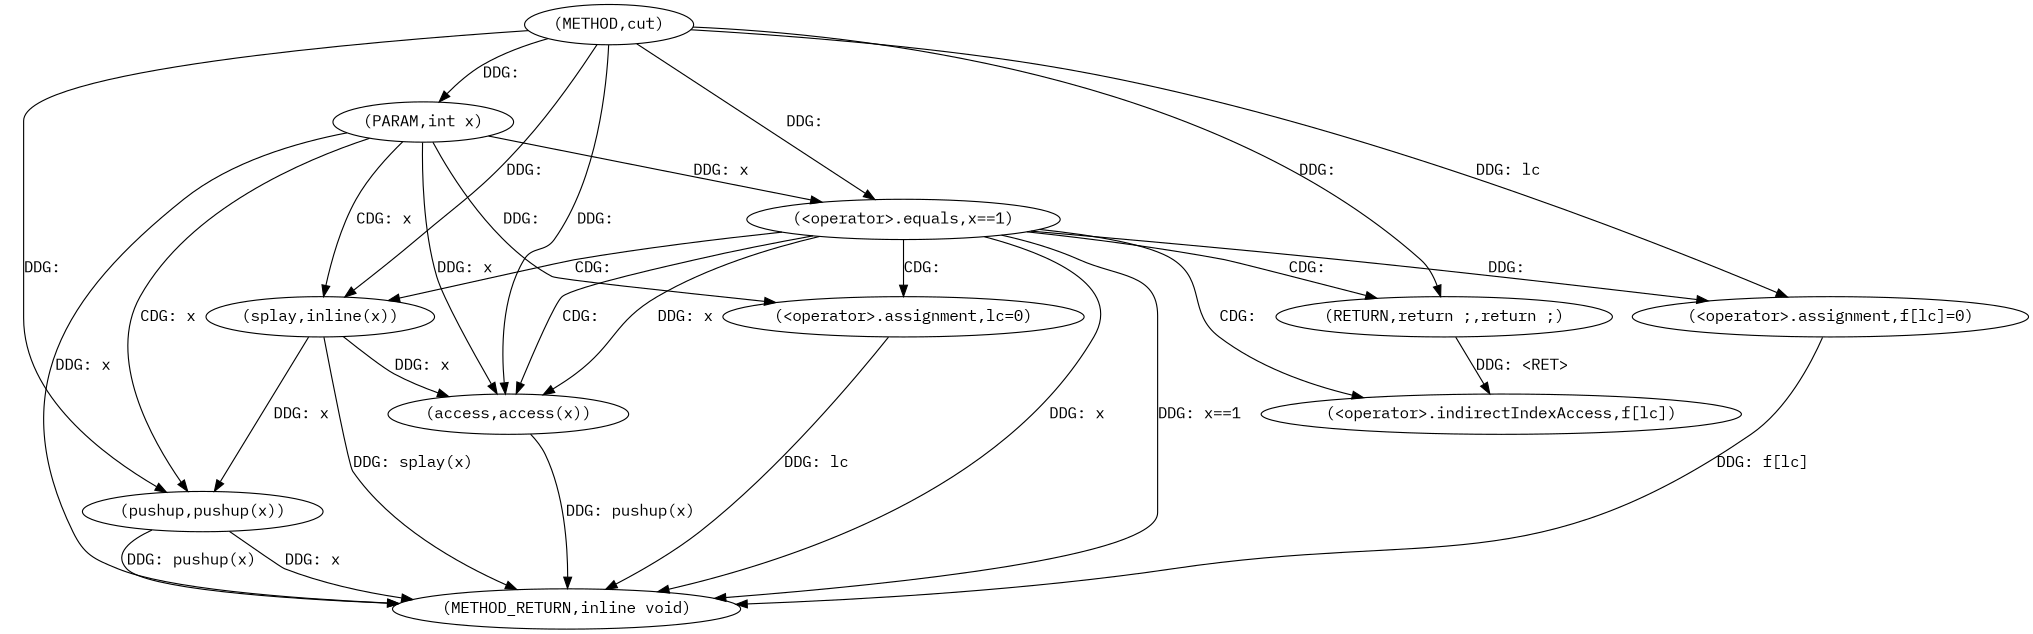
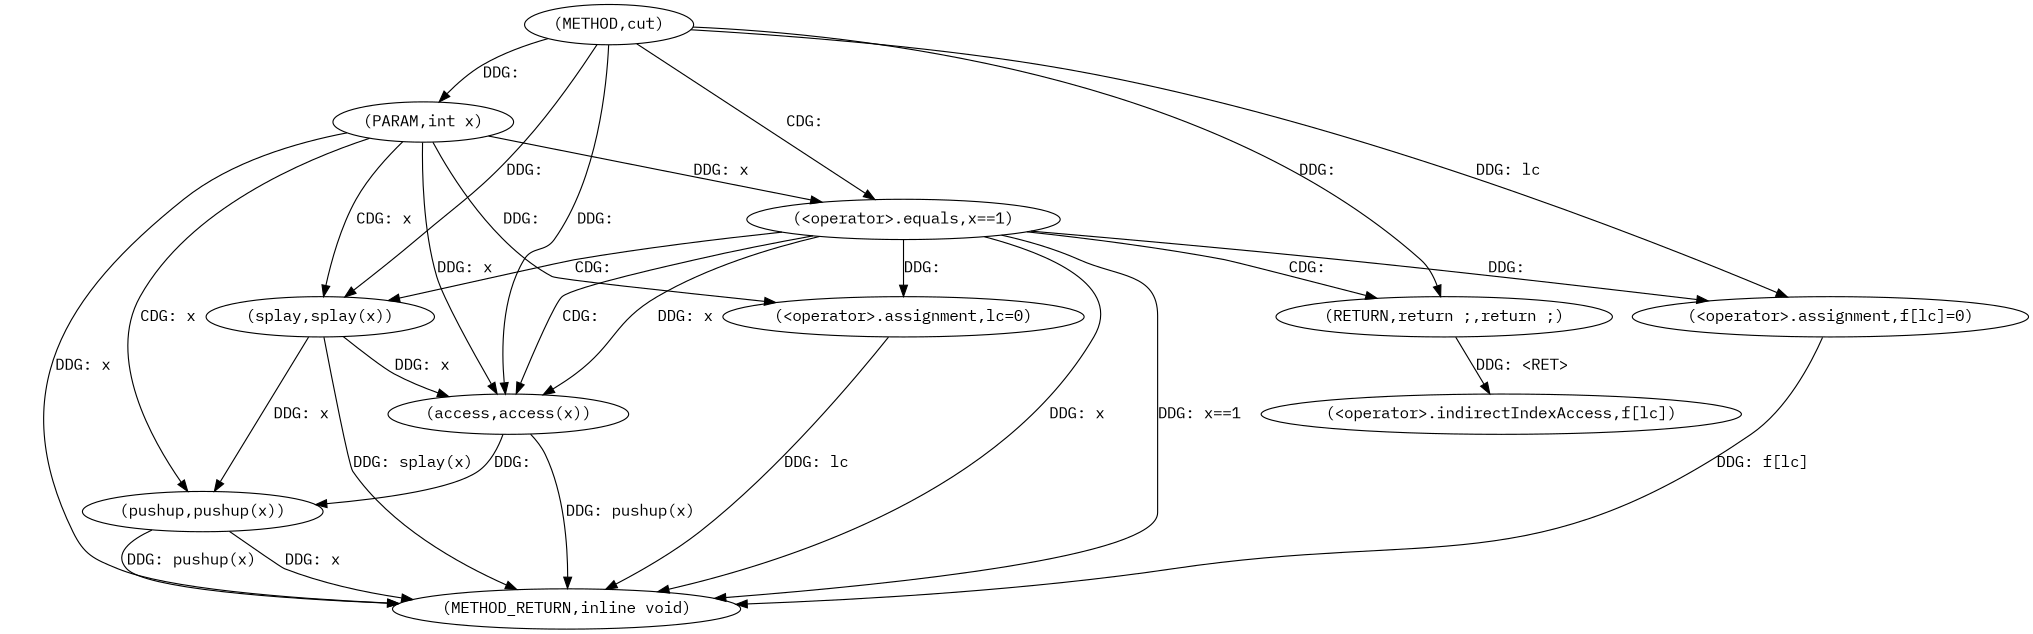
(63, 94) -> (426, 490)
(809, 122) -> (809, 122)
(927, 268) -> (927, 268)
(1198, 302) -> none
(320, 317) -> (320, 317)
